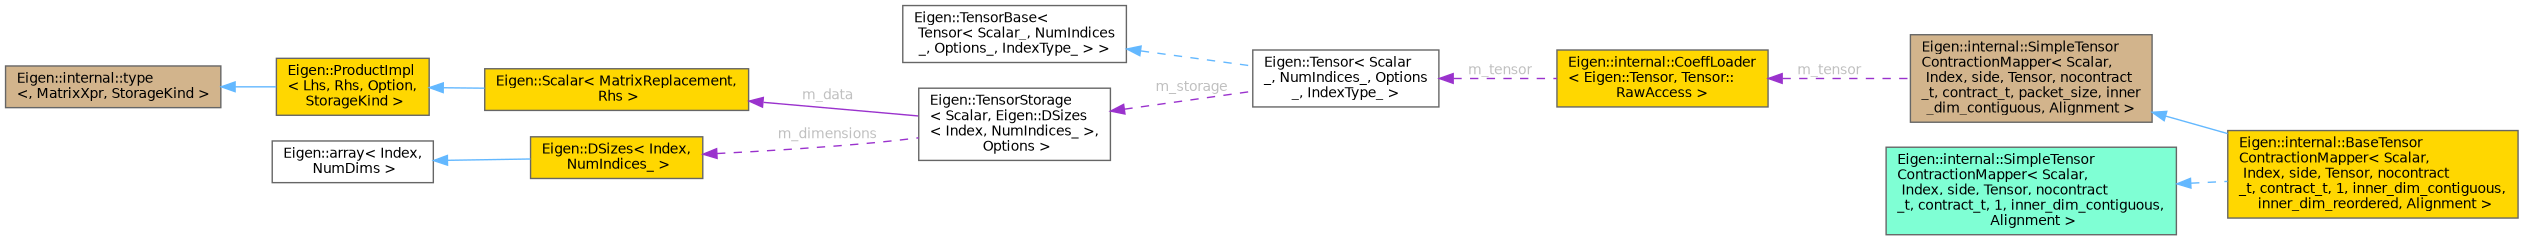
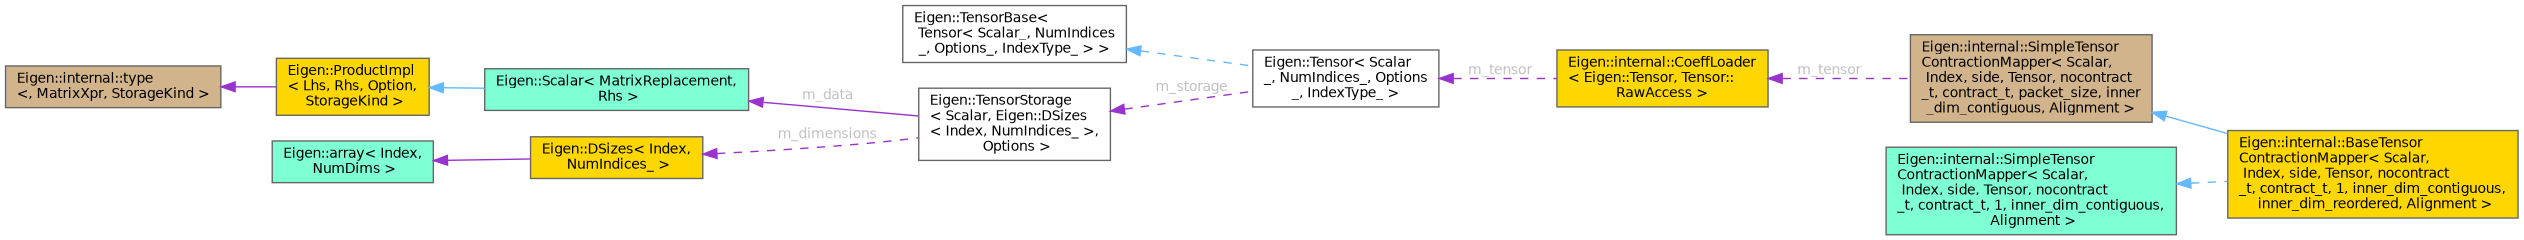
(256, 87) -> (256, 87)
(617, 90) -> (617, 90)
(489, 160) -> (489, 160)
(353, 162) -> (353, 162)
